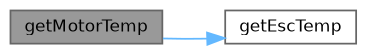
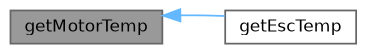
(185, 39) -> (203, 15)
